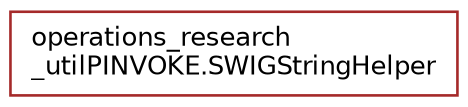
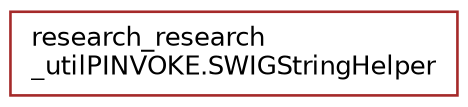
(234, 54) -> (234, 54)
